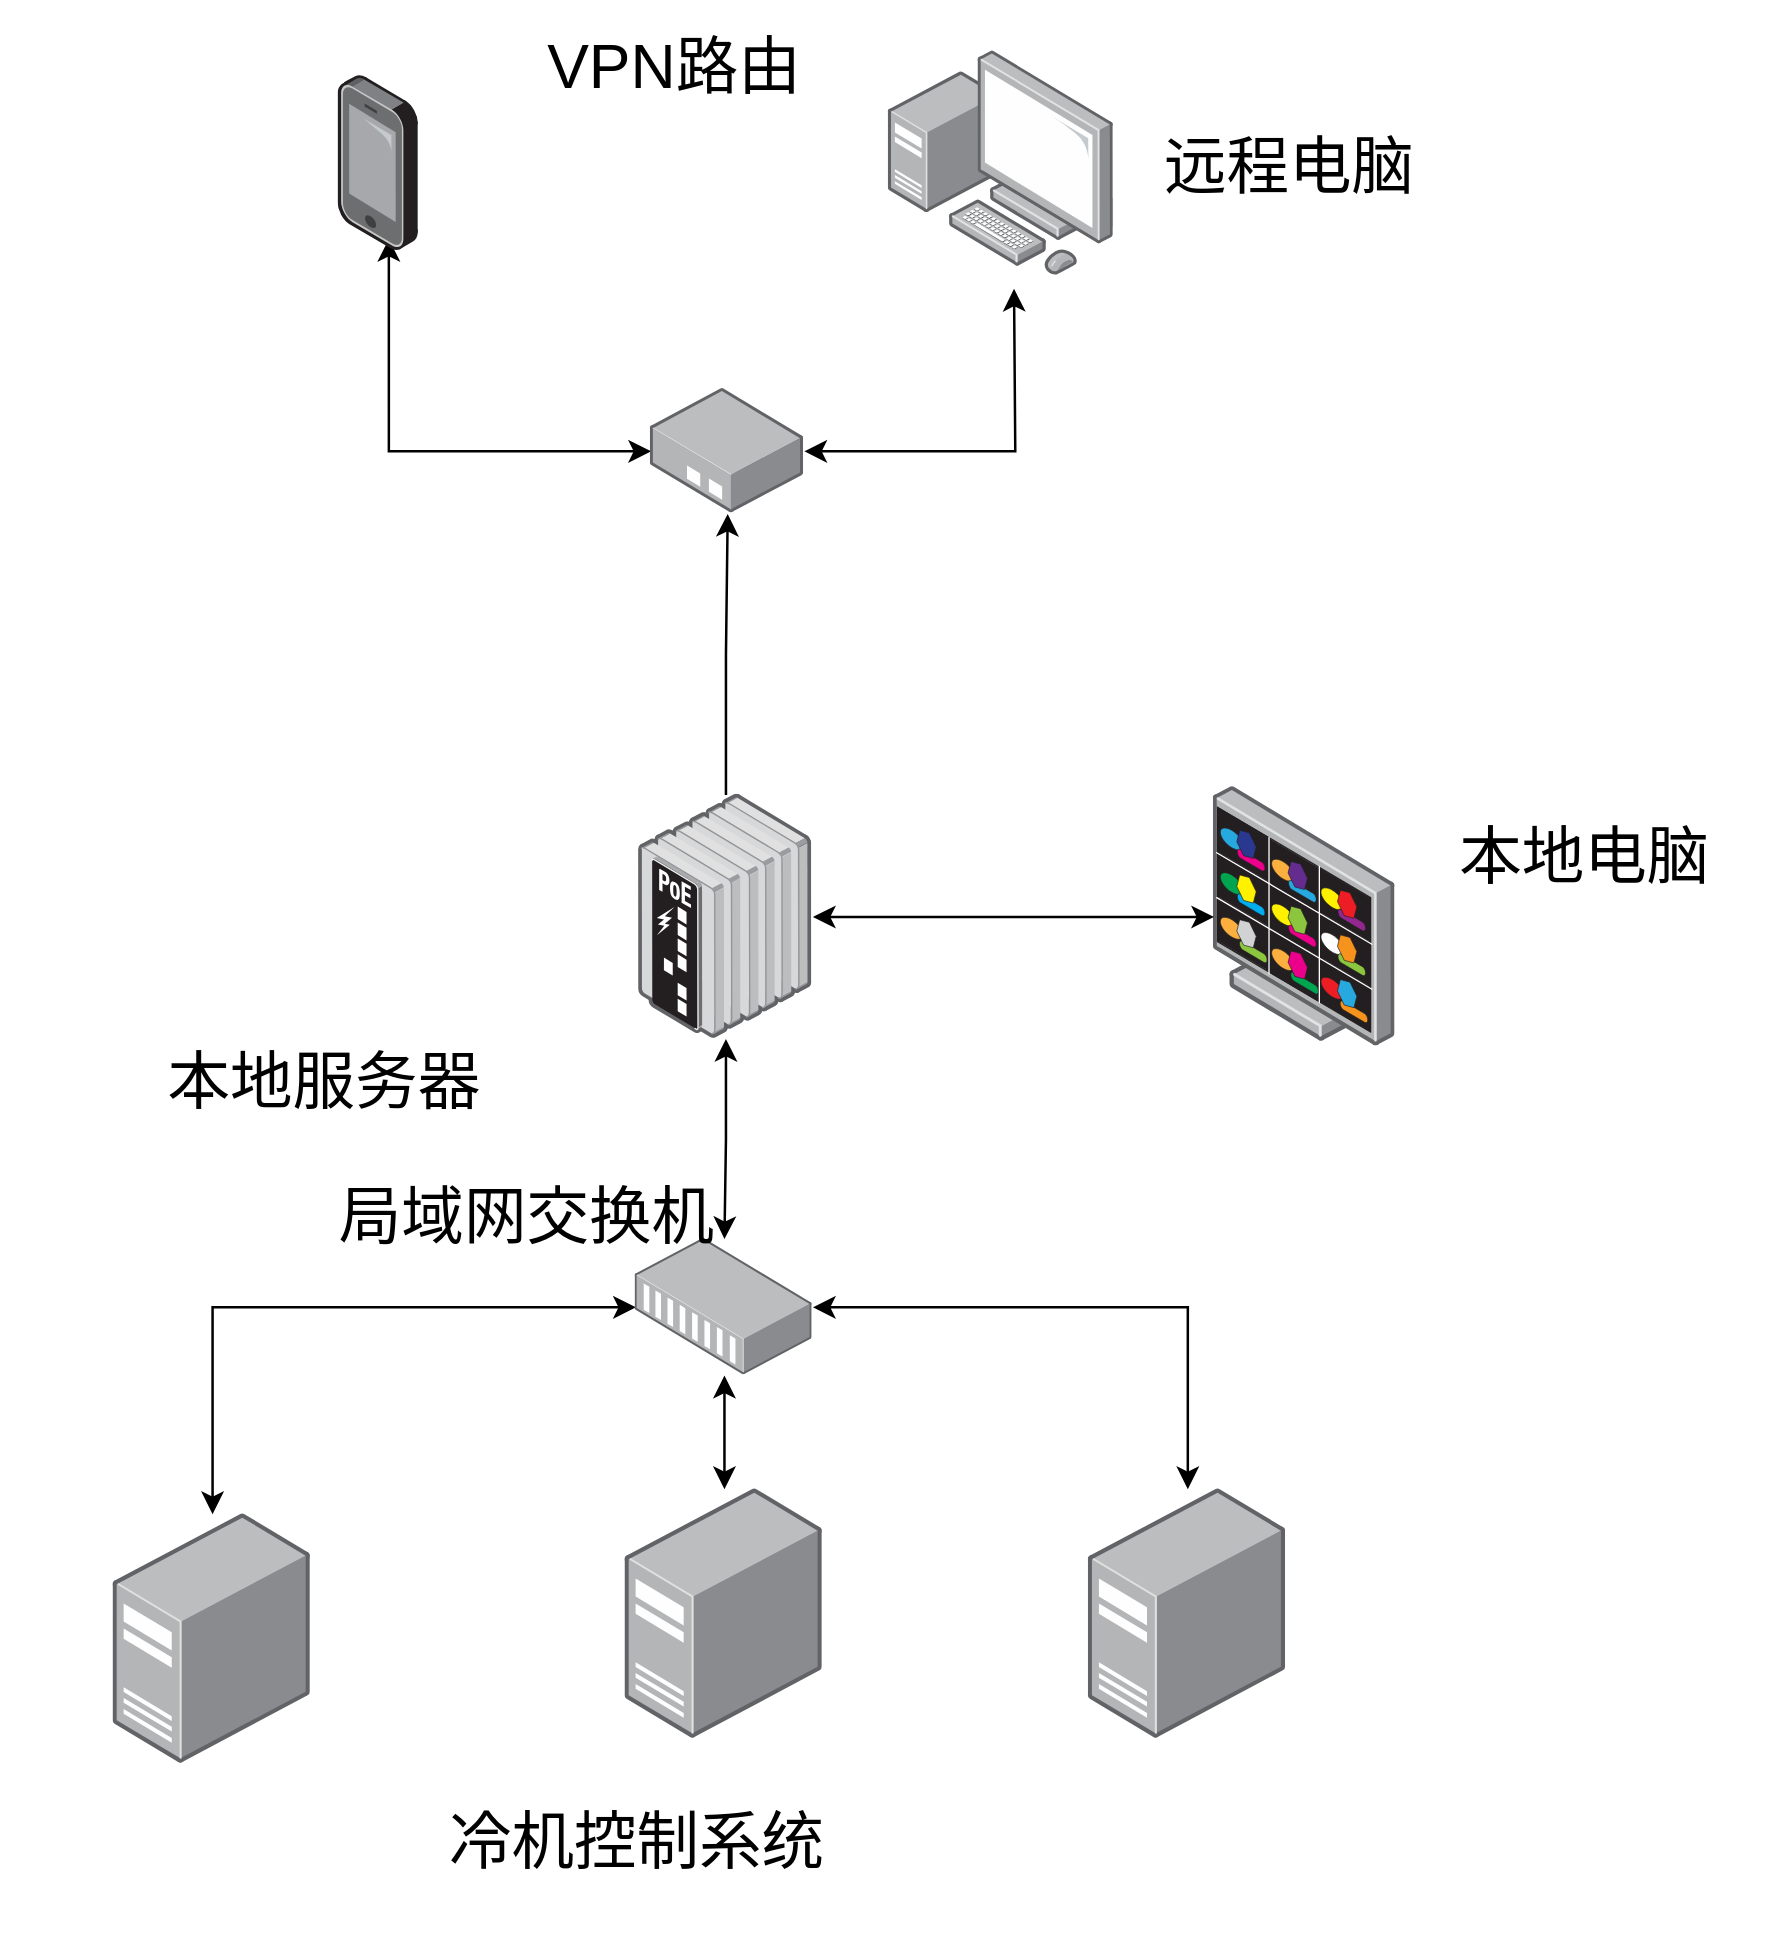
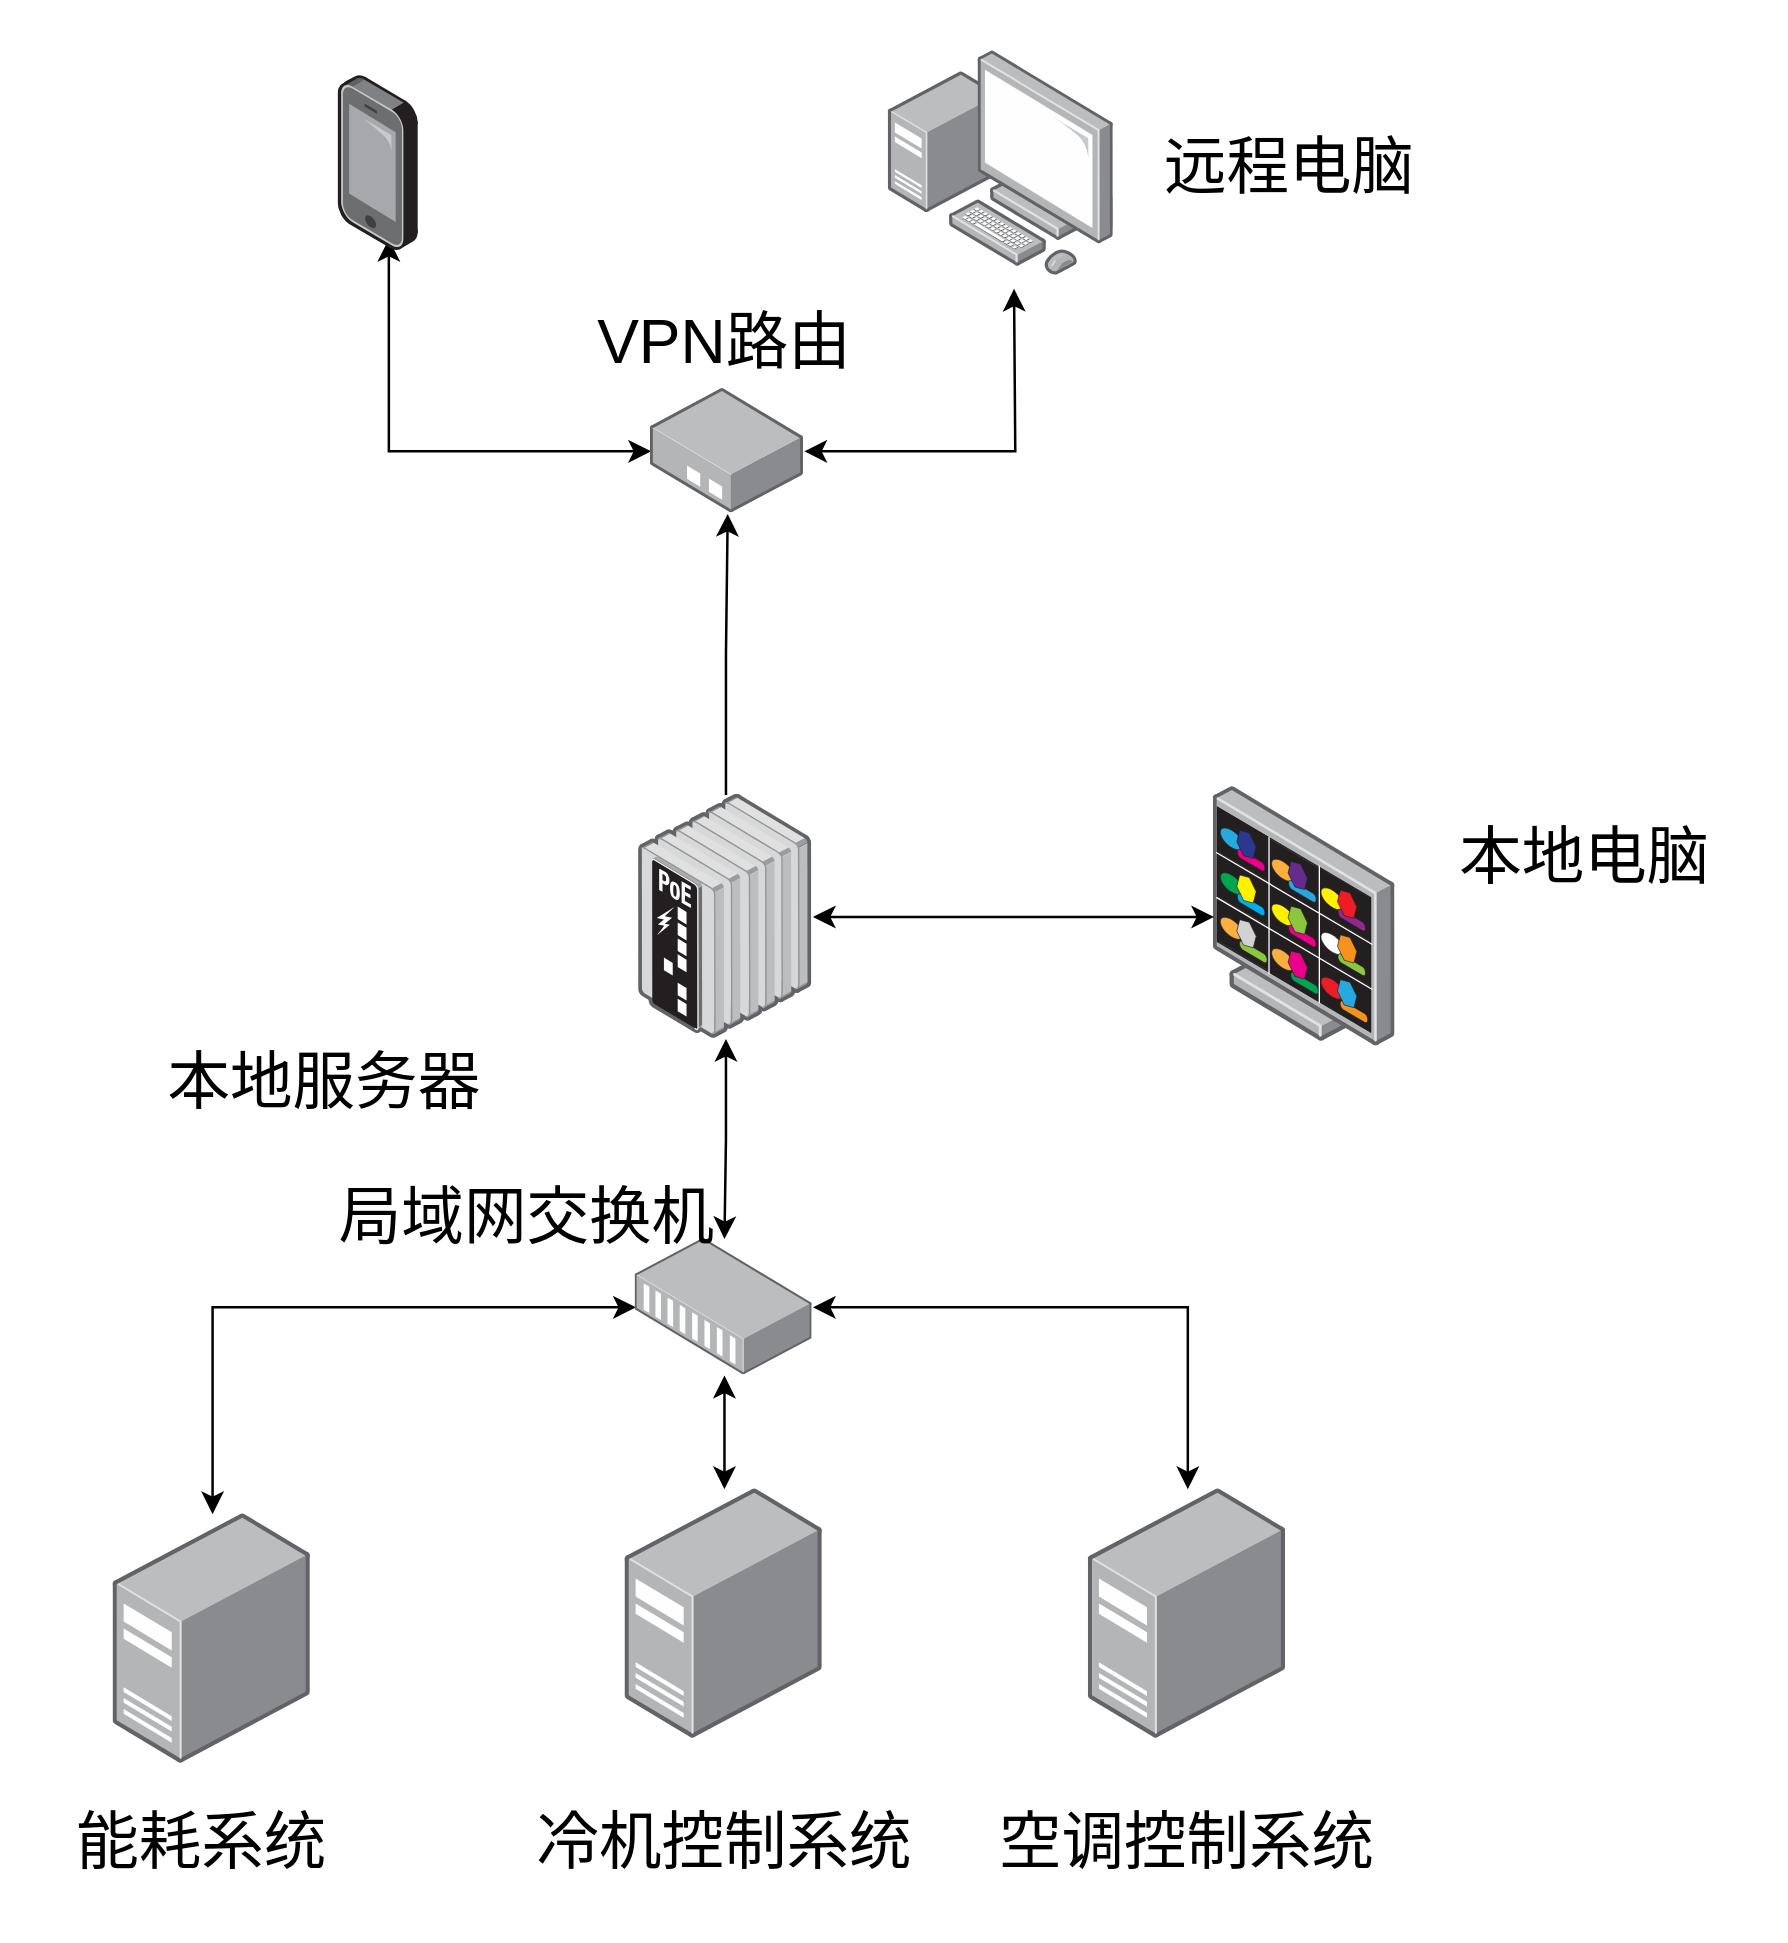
(674, 64) -> (724, 339)
none -> (201, 1839)
(637, 1839) -> (724, 1839)
none -> (1187, 1839)
